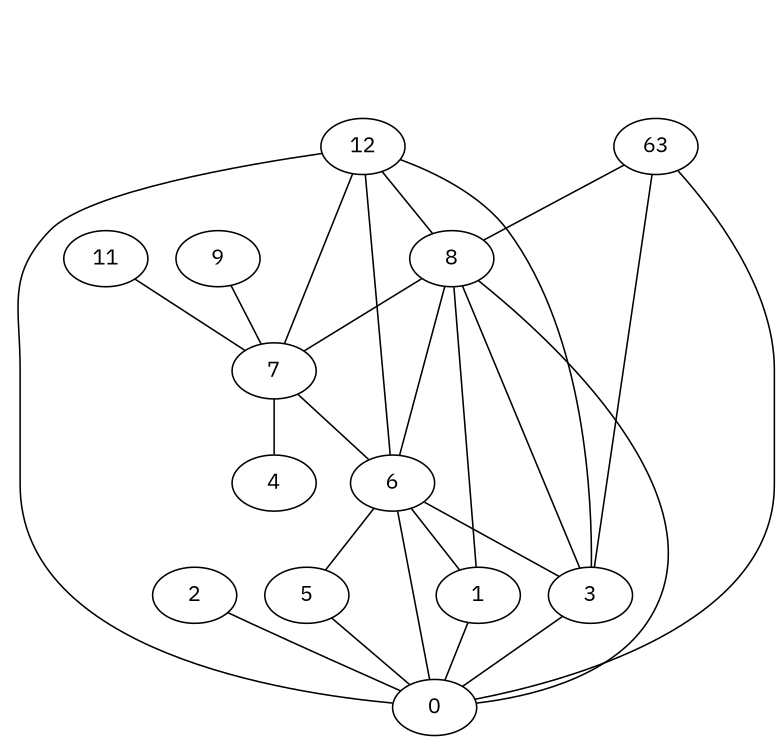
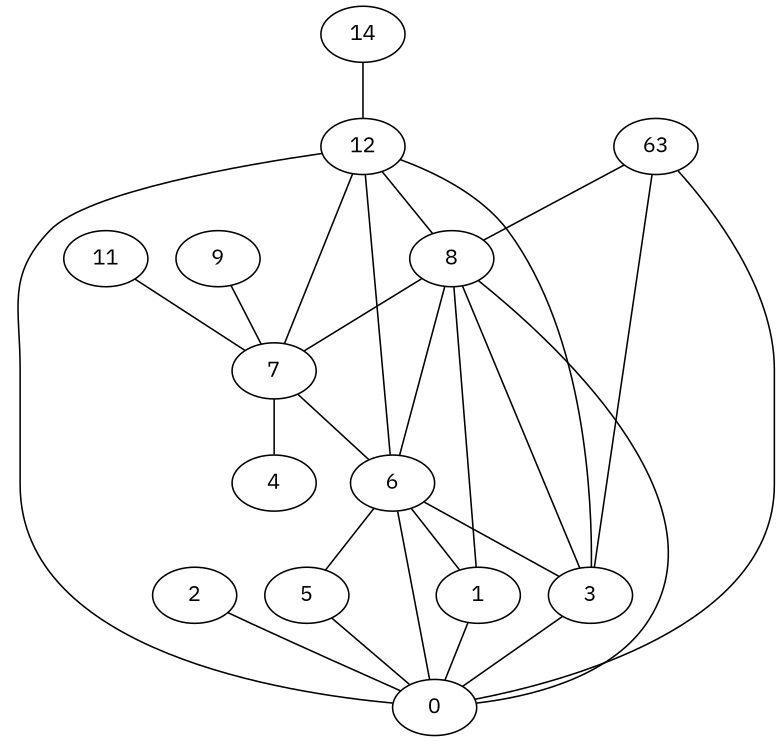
none -> (363, 34)
